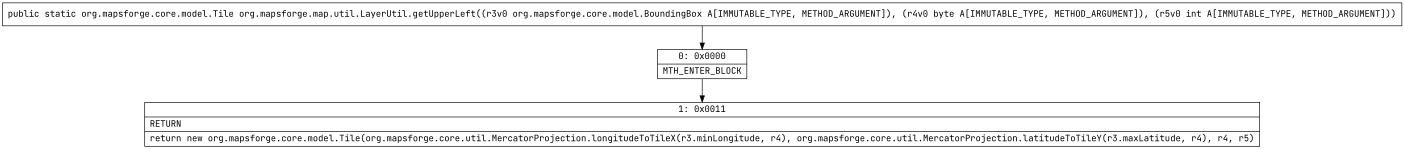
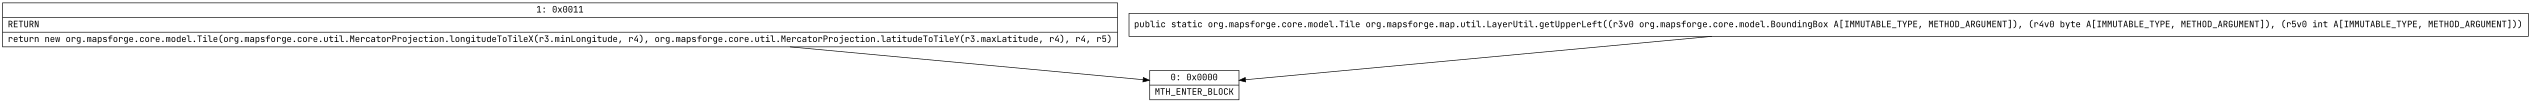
(702, 87) -> (966, 63)
